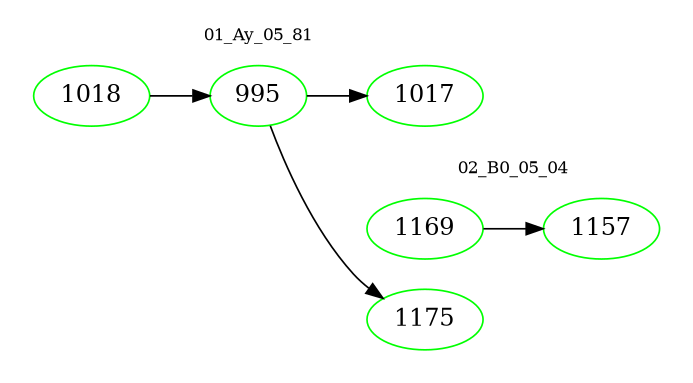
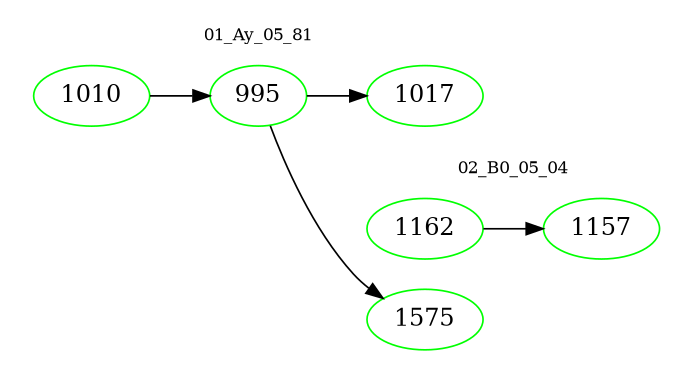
(92, 96) -> (92, 96)
(425, 229) -> (425, 229)
(425, 320) -> (425, 320)
